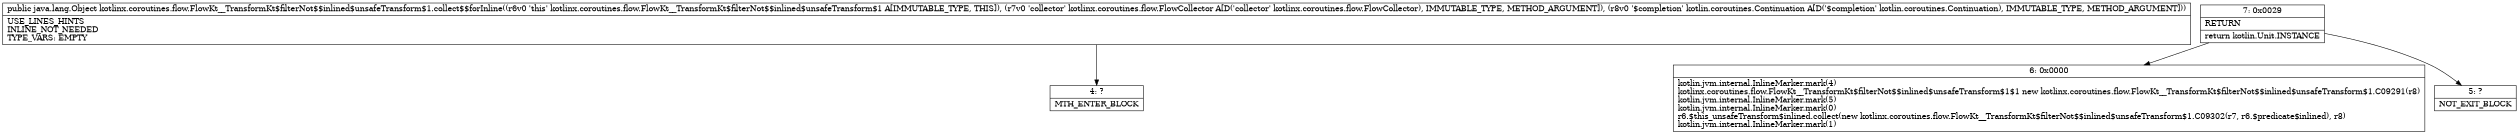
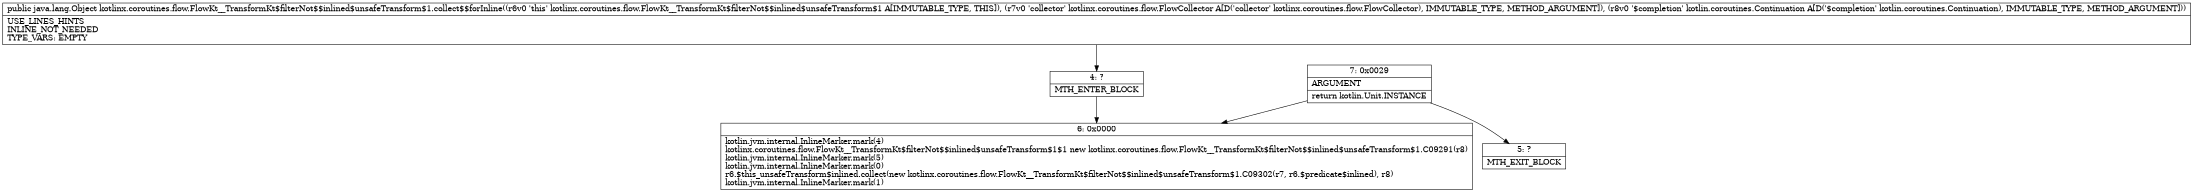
(2223, 24) -> (1336, 84)
(2475, 104) -> (1524, 162)
none -> (1097, 107)
